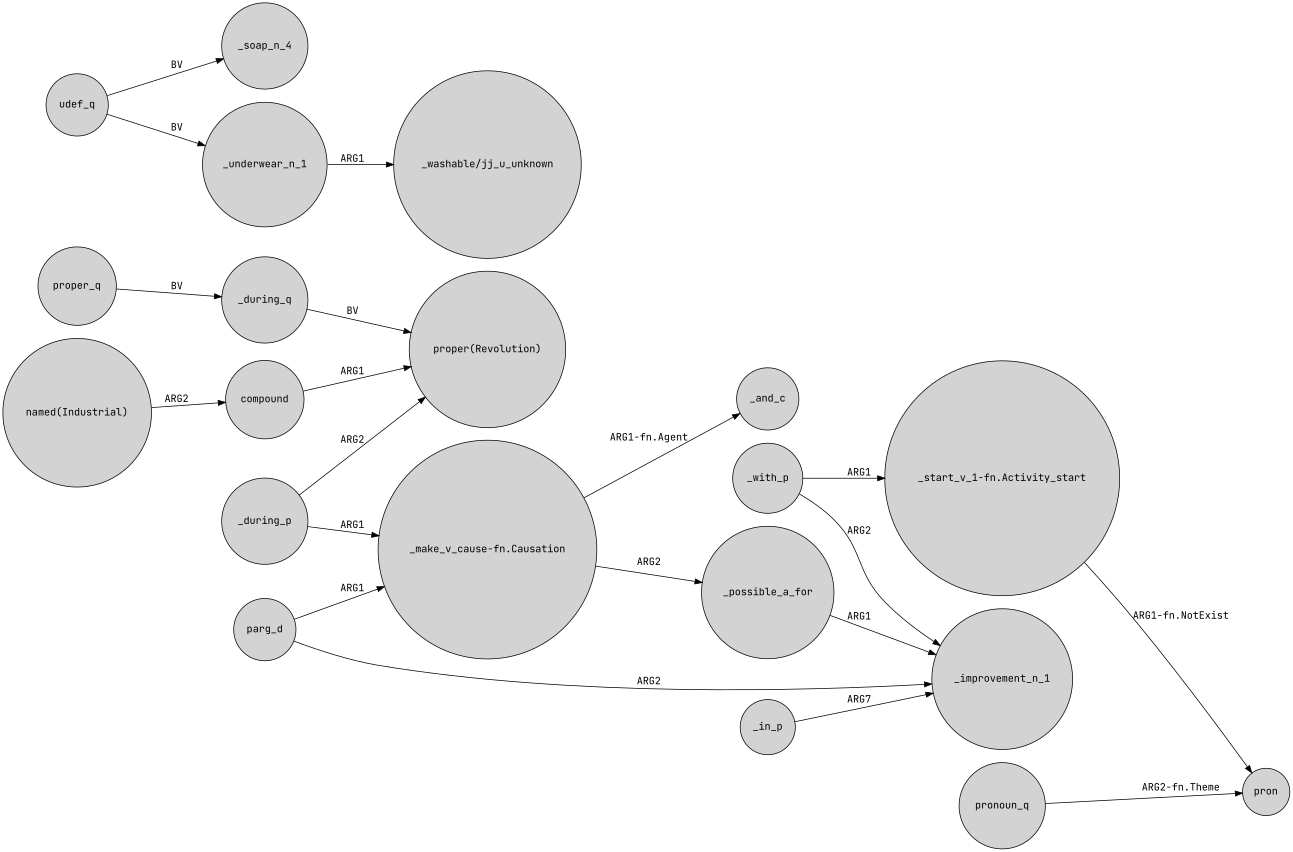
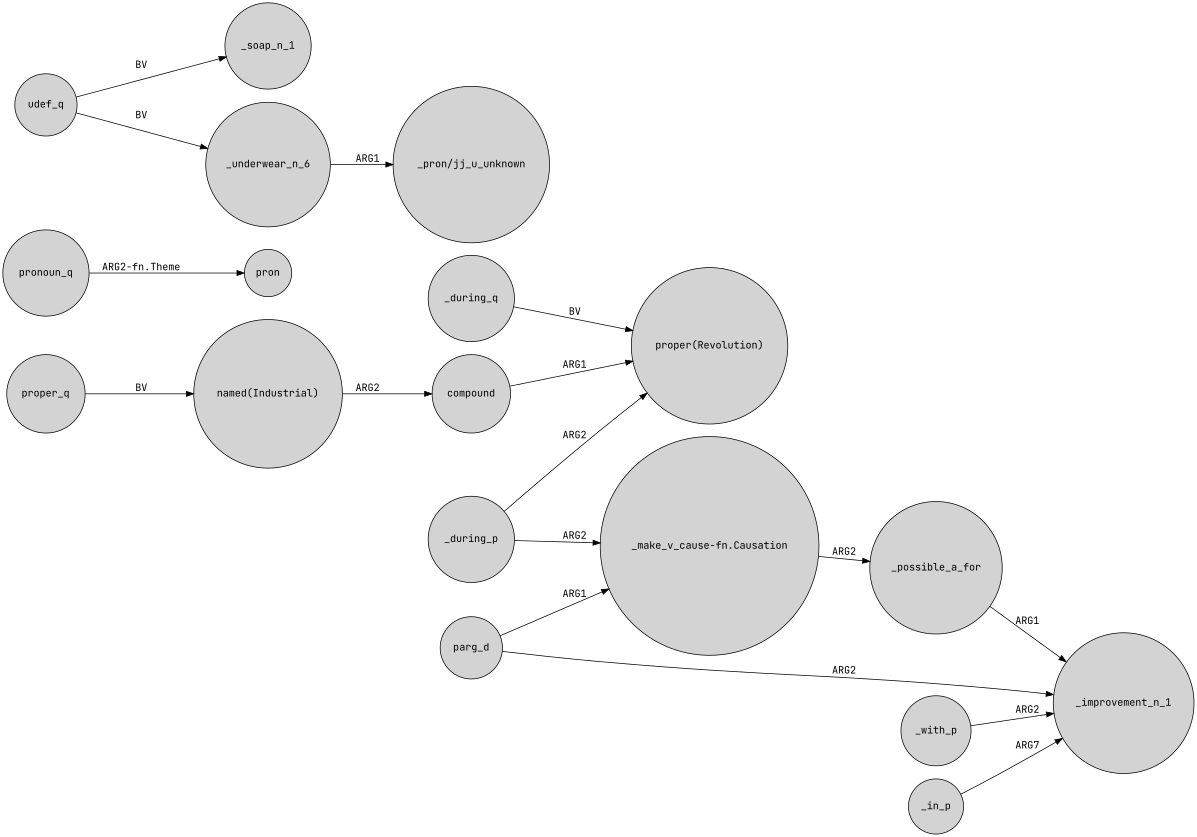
(265, 46) -> (268, 46)
(265, 165) -> (268, 165)
(487, 165) -> (471, 165)
(165, 293) -> (136, 394)
(768, 399) -> none
(1002, 478) -> none
(353, 525) -> (575, 536)
